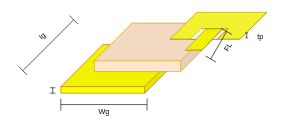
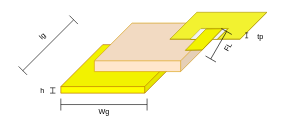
none -> (42, 91)
